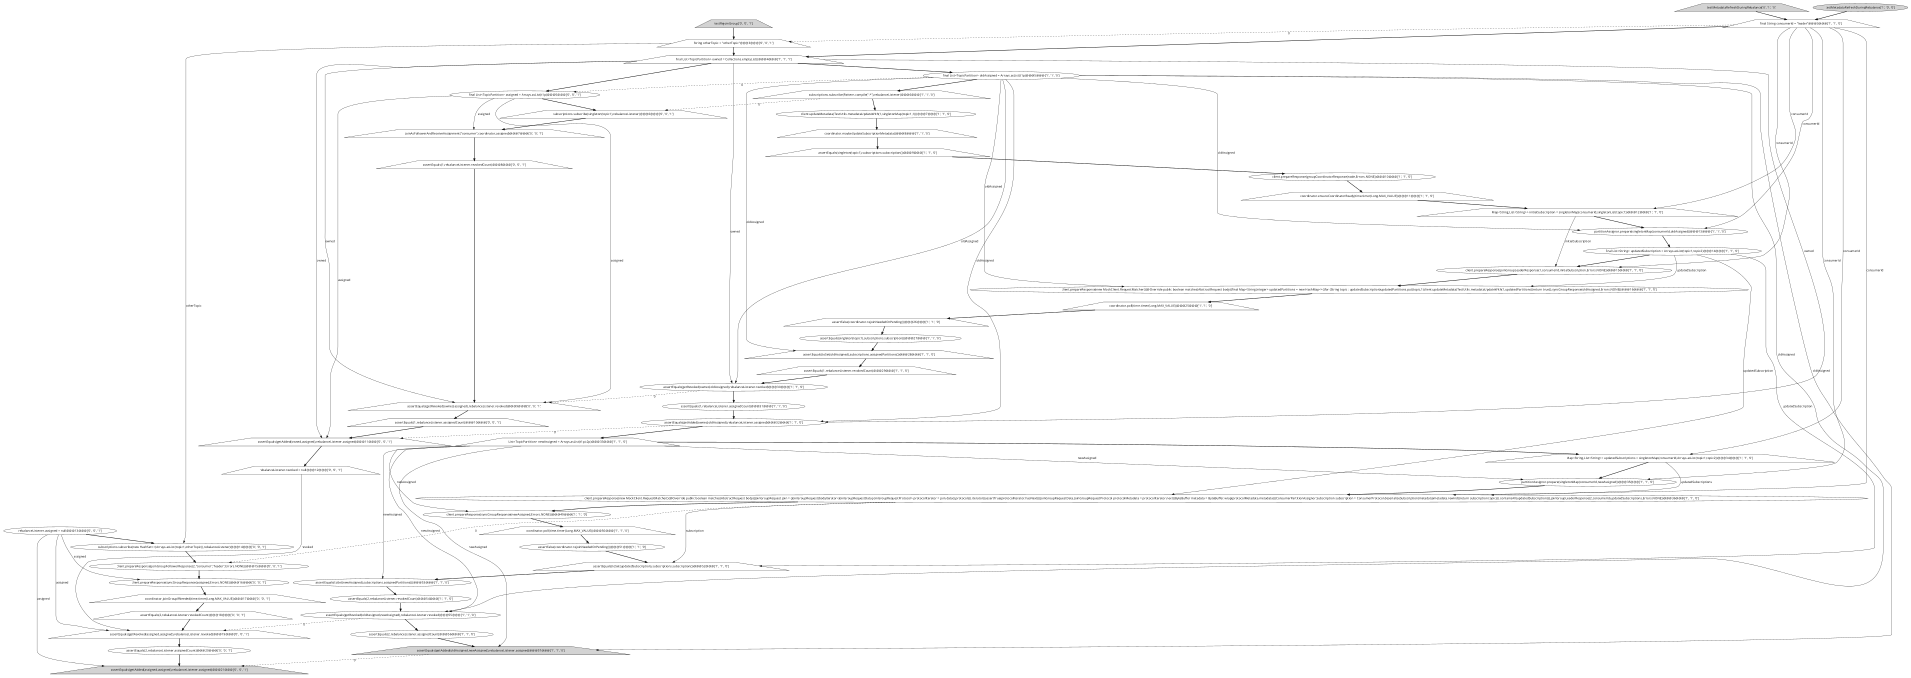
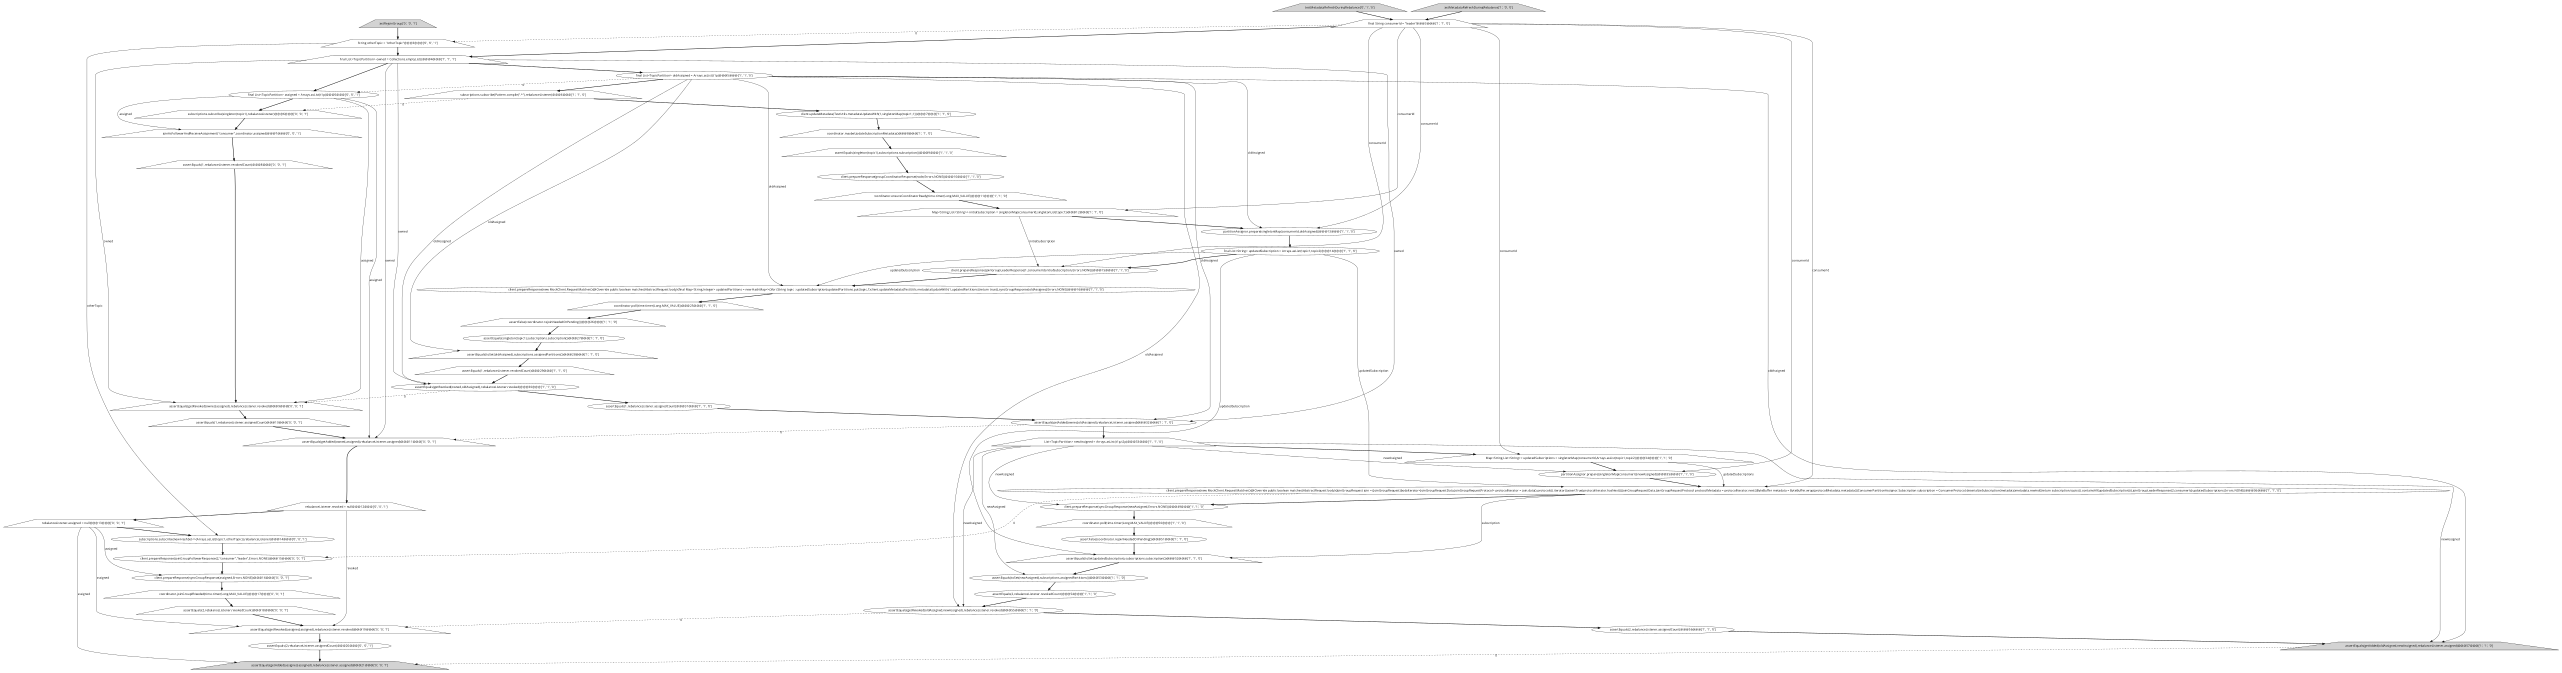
(1860, 8) -> (1478, 8)
none -> (210, 515)
(60, 531) -> (84, 523)
